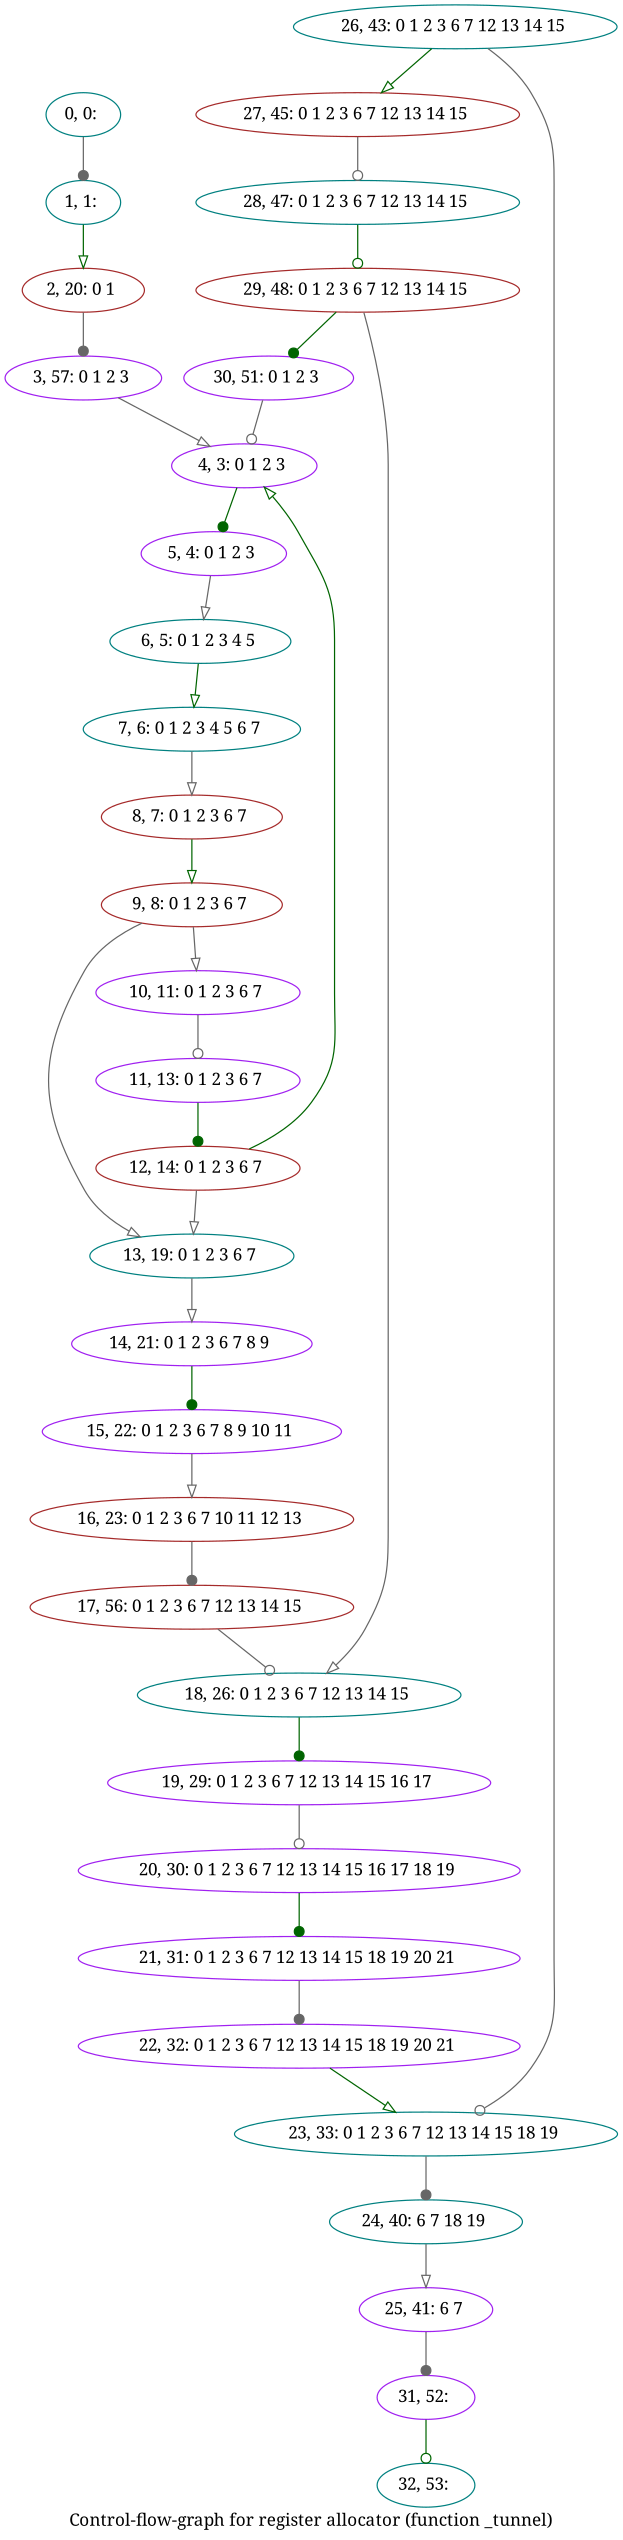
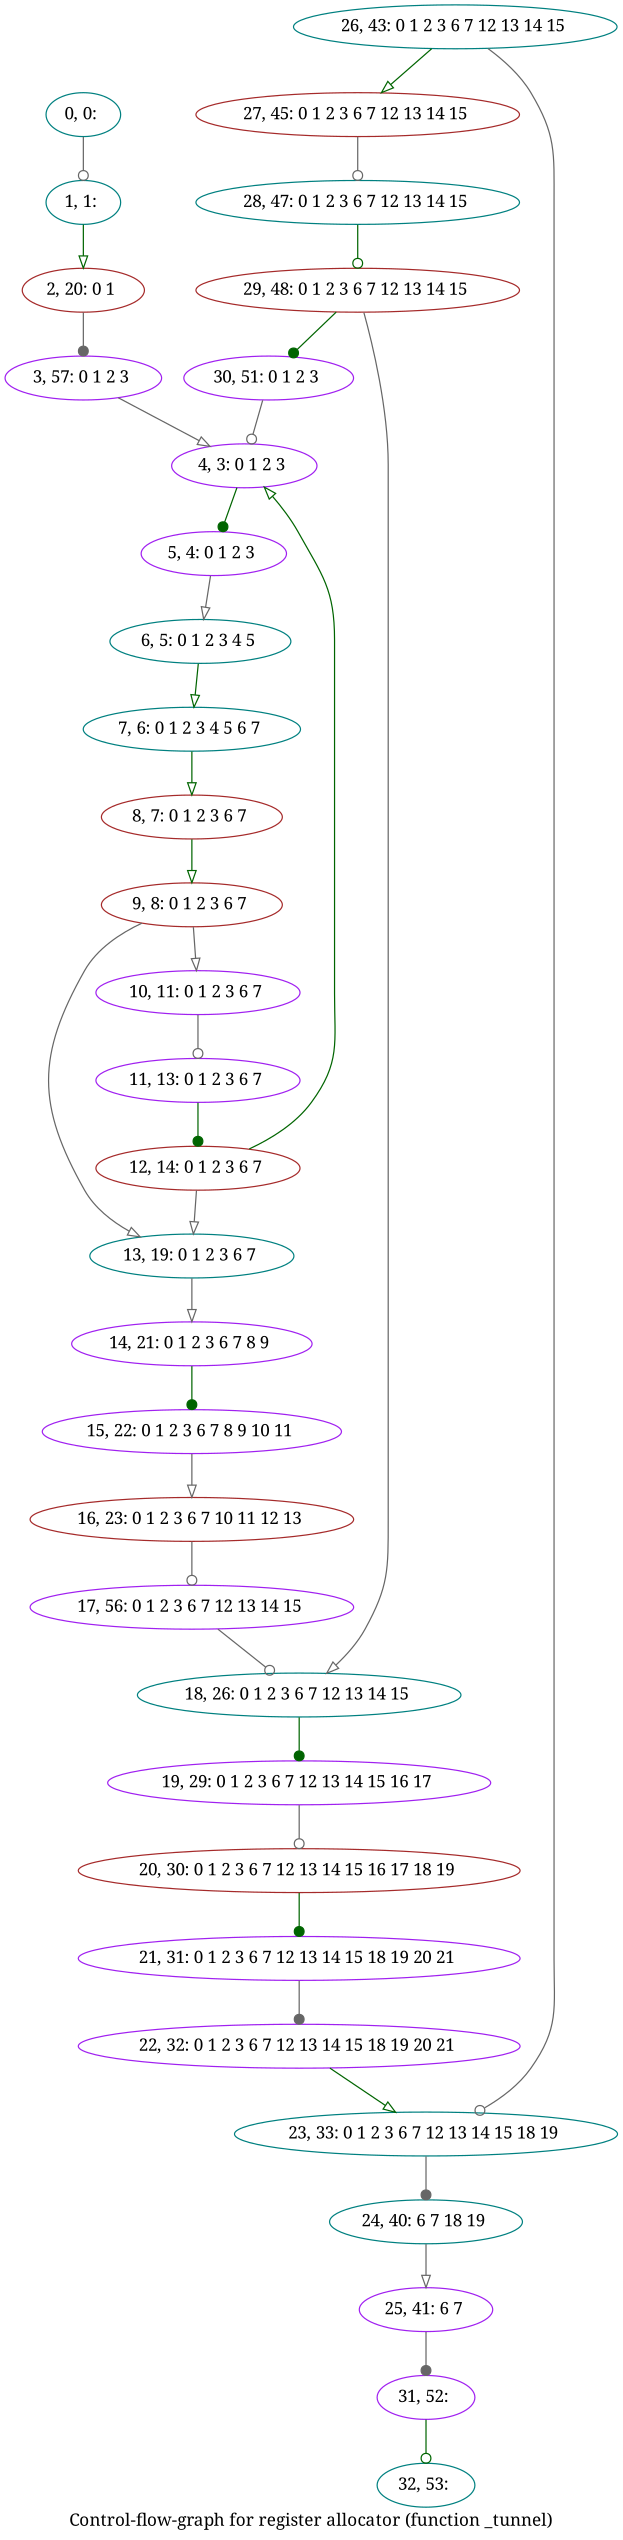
(83, 154) -> (83, 154)
(192, 767) -> (192, 767)
(192, 1559) -> (192, 1559)
(192, 1607) -> (192, 1607)
(299, 1871) -> (299, 1871)
